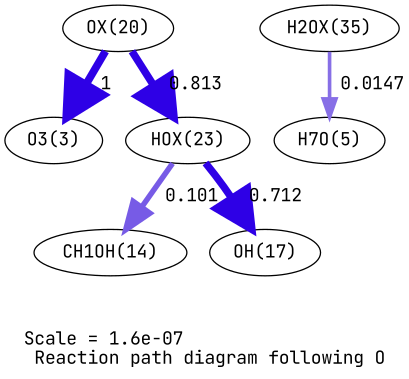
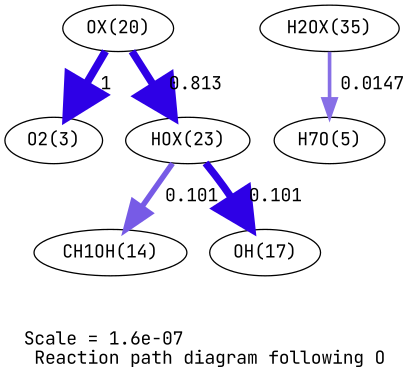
(54, 140) -> (54, 140)
(270, 197) -> (270, 197)
